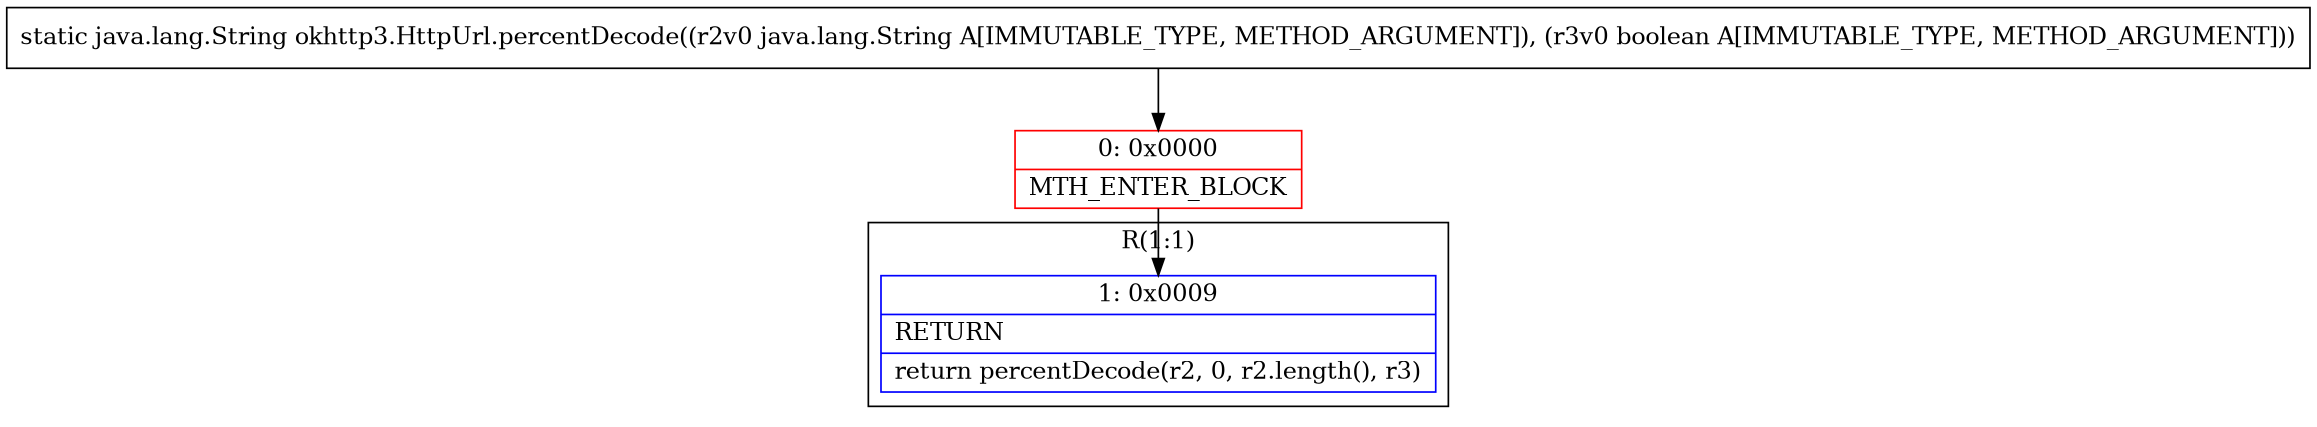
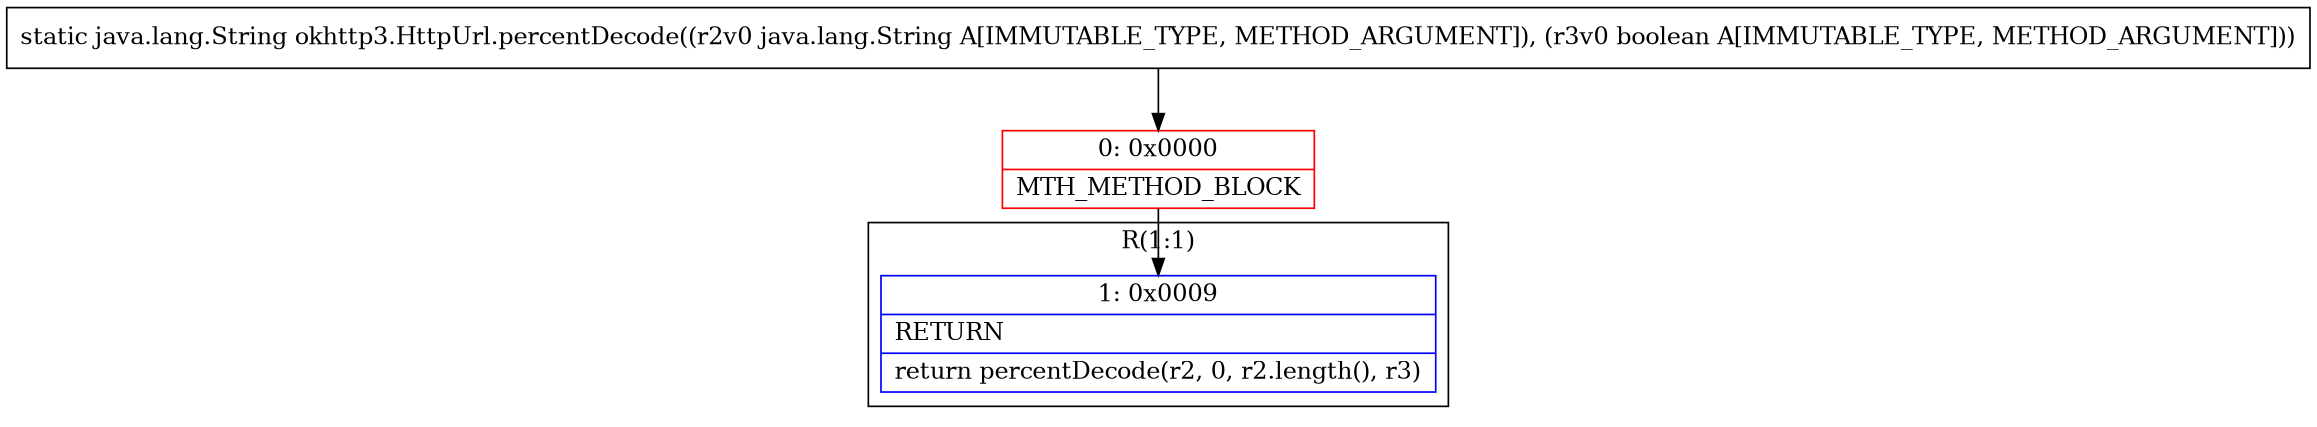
(1158, 188) -> (1158, 188)
